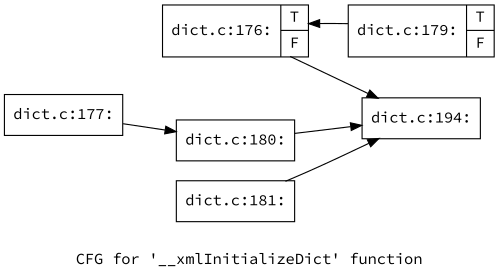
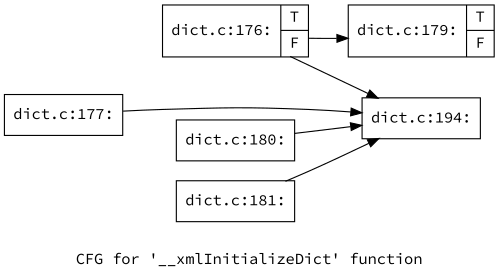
(334, 24) -> (323, 38)
(144, 127) -> (237, 108)
